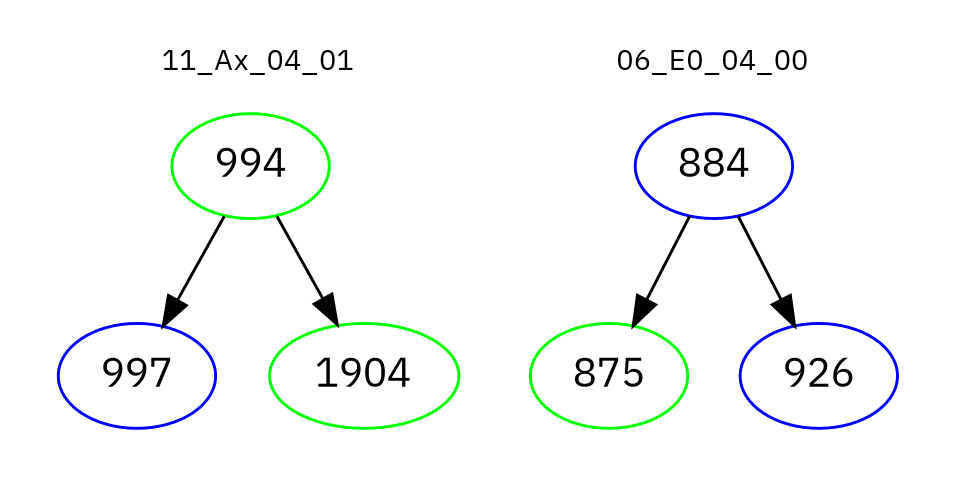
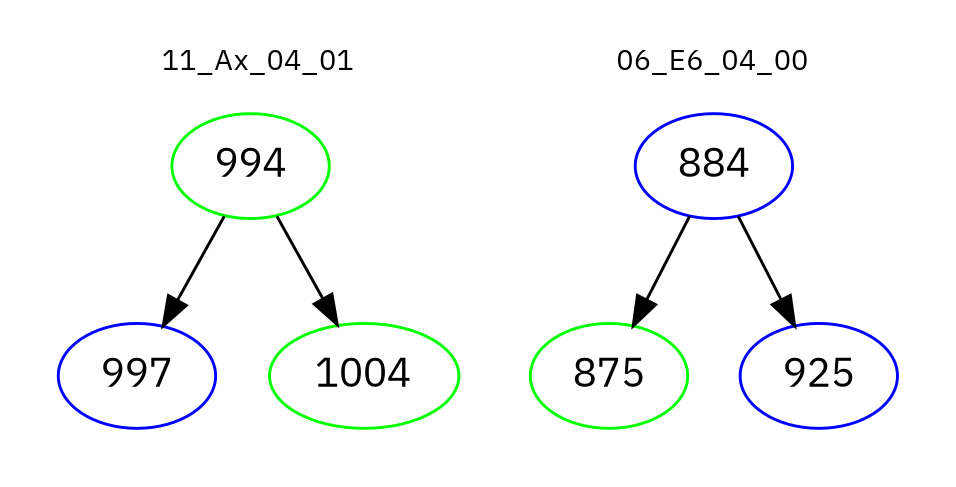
(714, 63) -> (714, 63)
(364, 376) -> (364, 376)
(819, 376) -> (819, 376)
